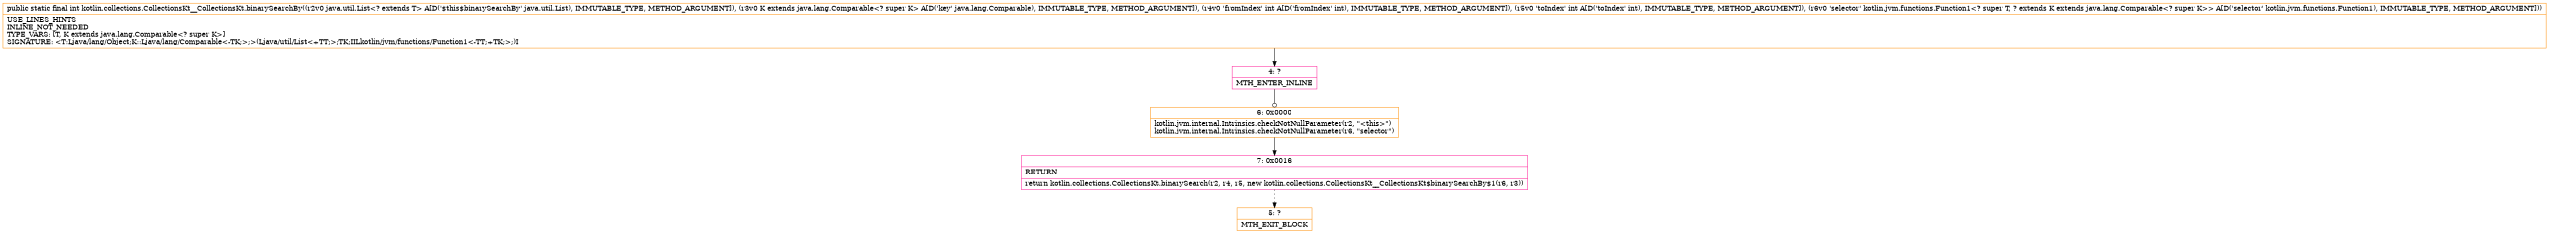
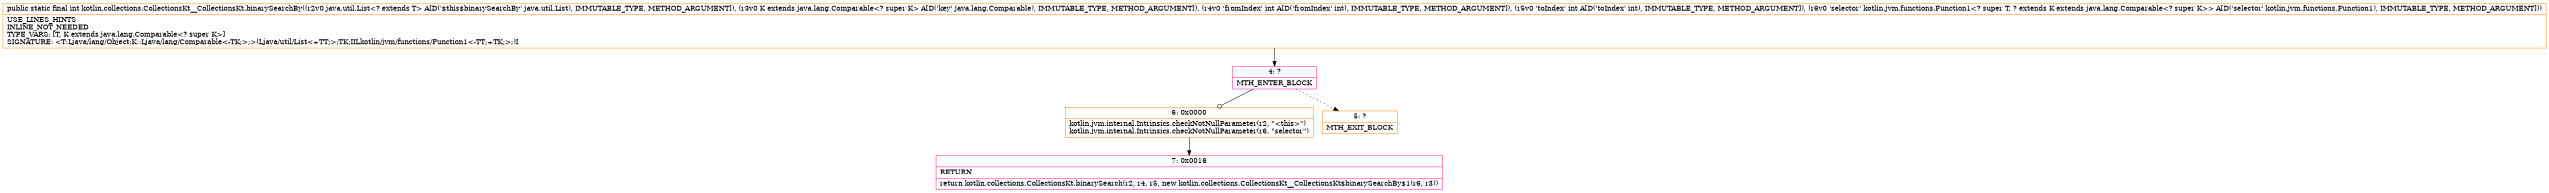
(1275, 83) -> (1275, 83)
(1275, 196) -> (1315, 99)
